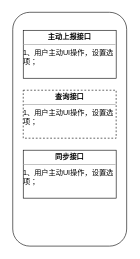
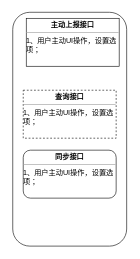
(70, 54) -> (73, 42)
(70, 174) -> (70, 174)
